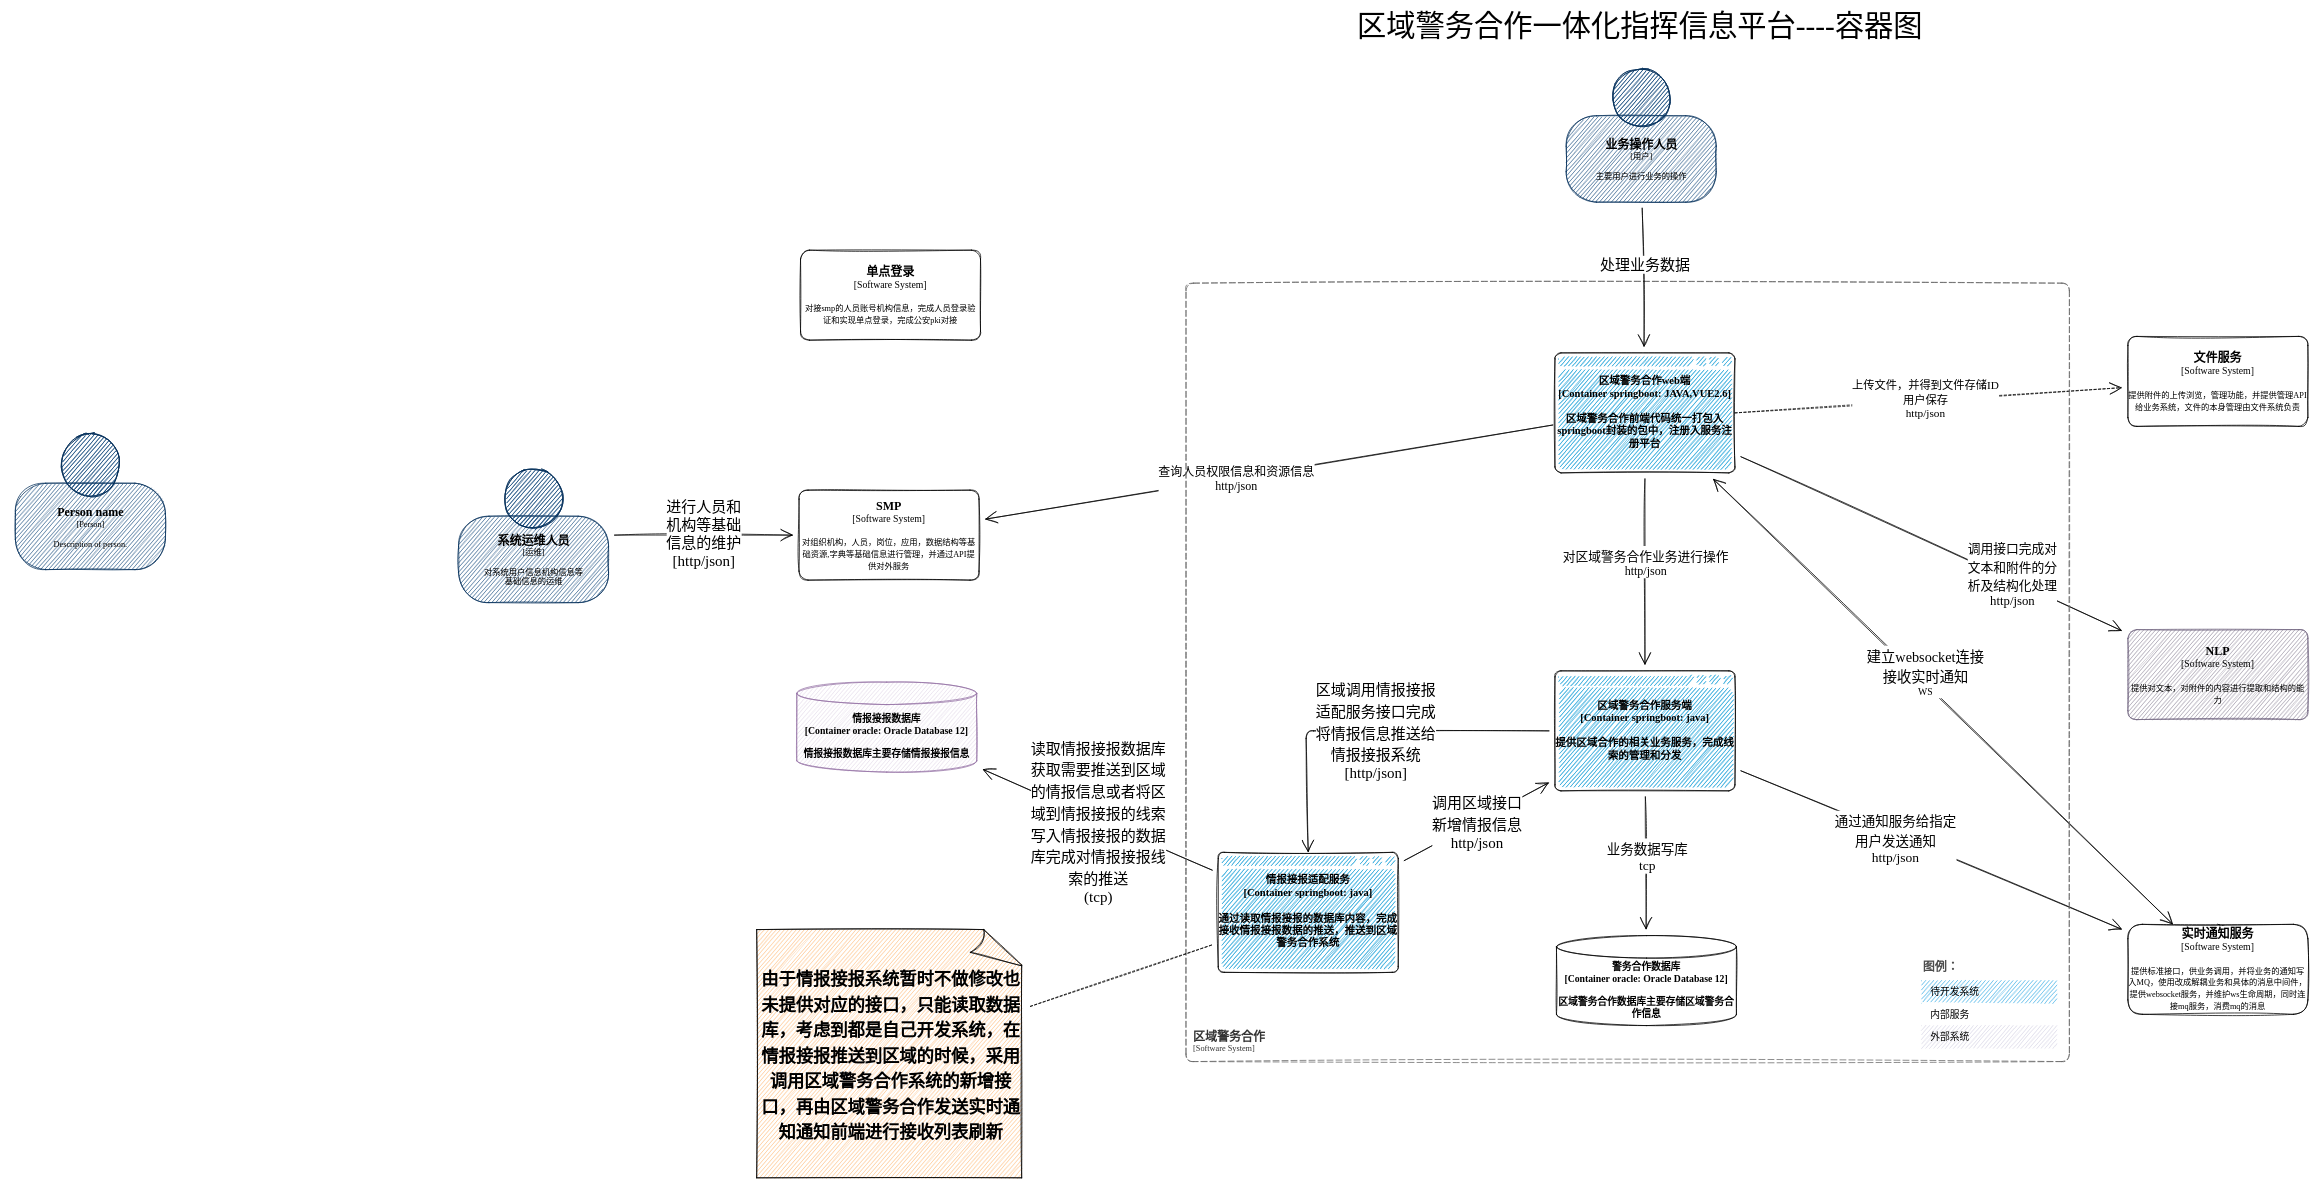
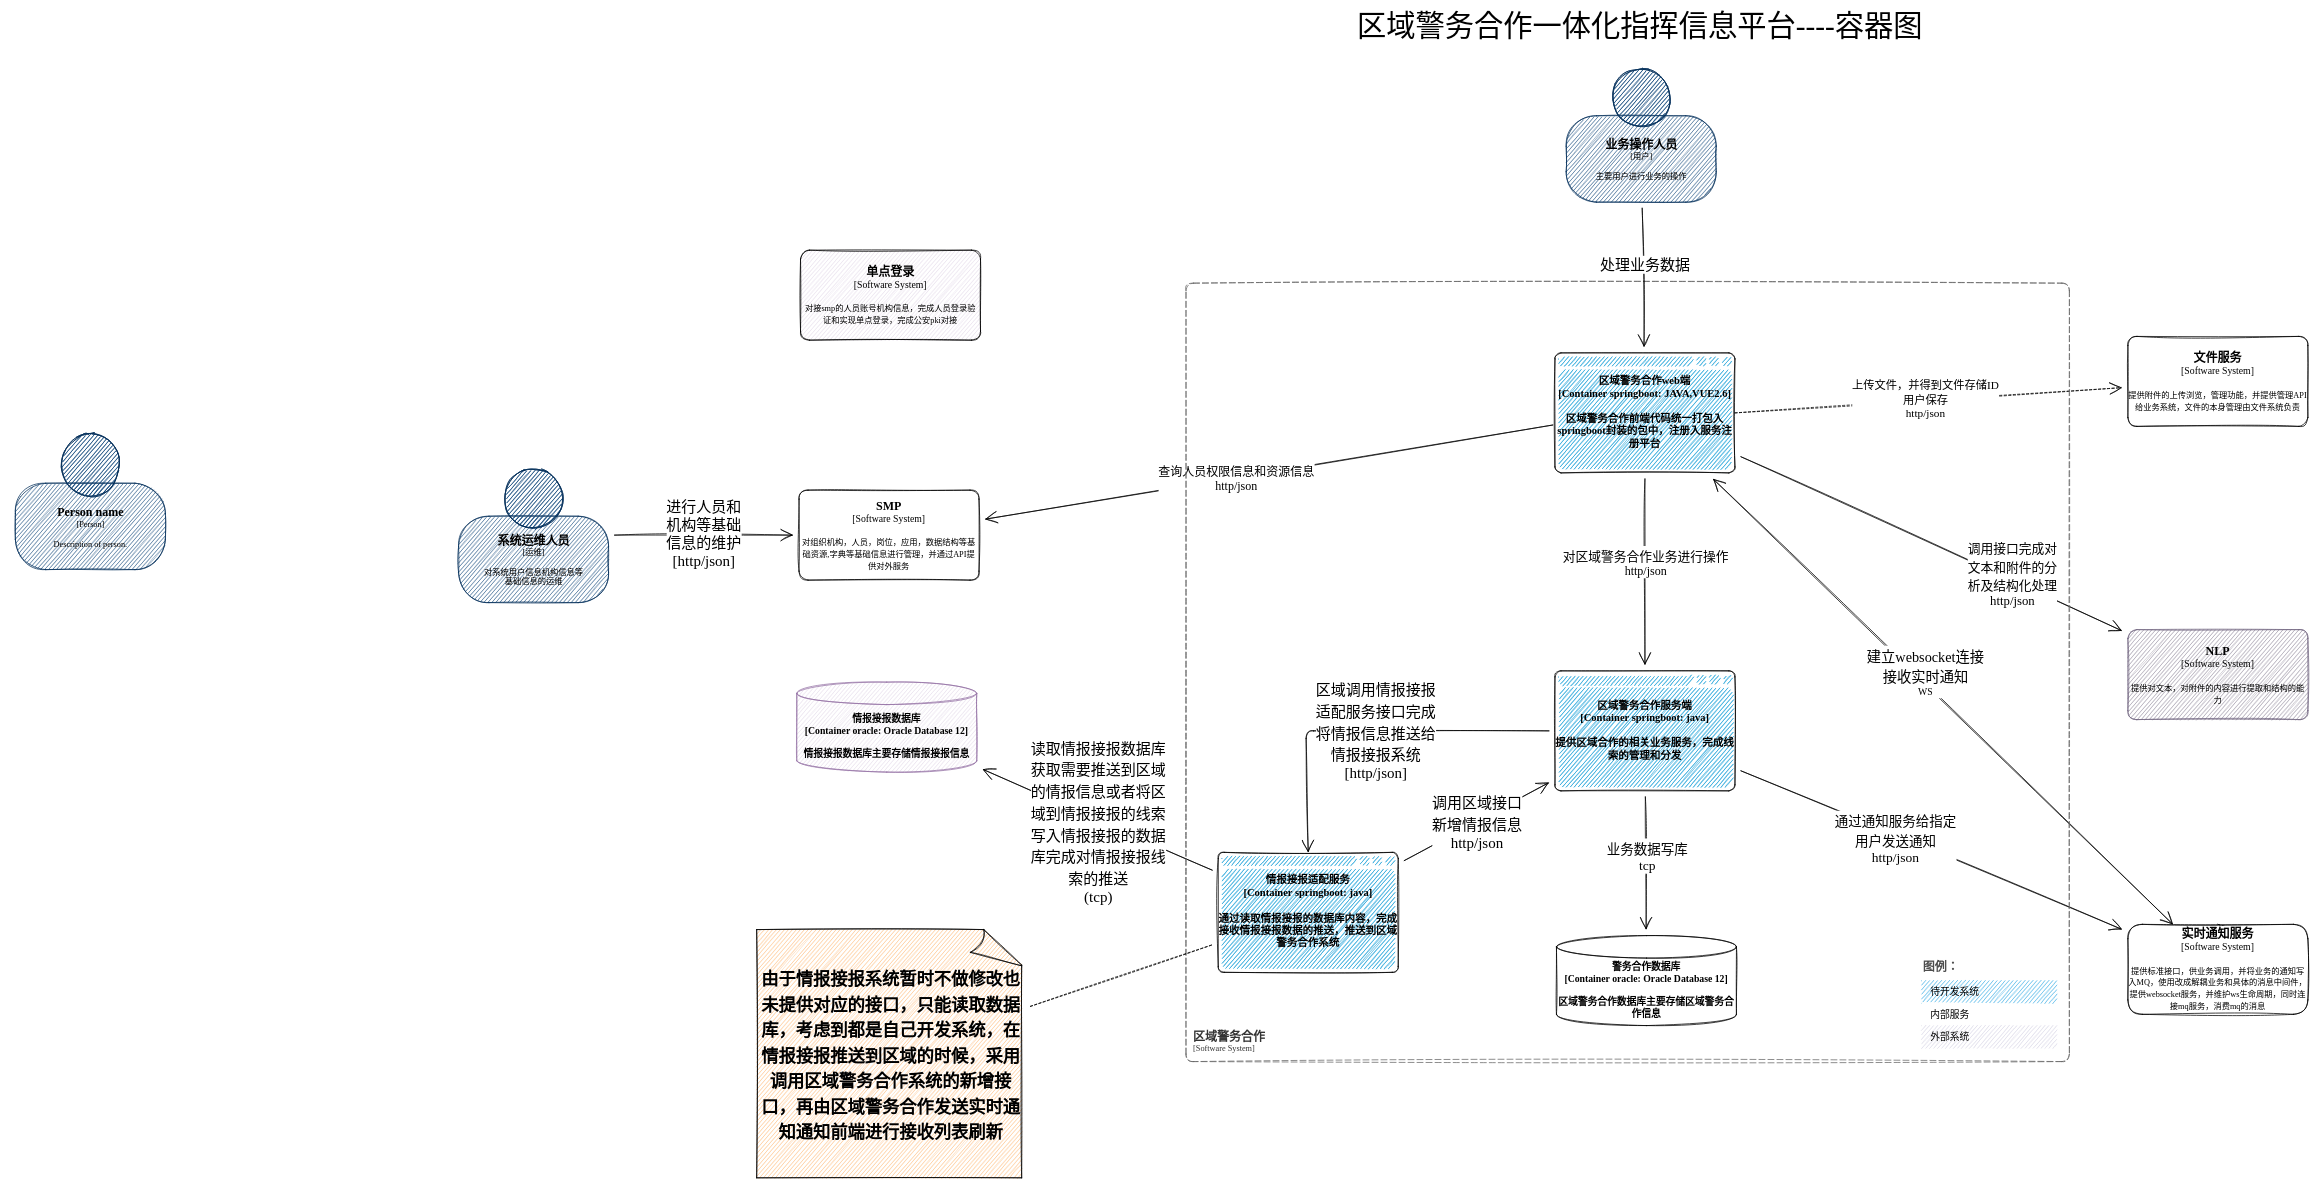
(891, 295) -> (891, 295)
